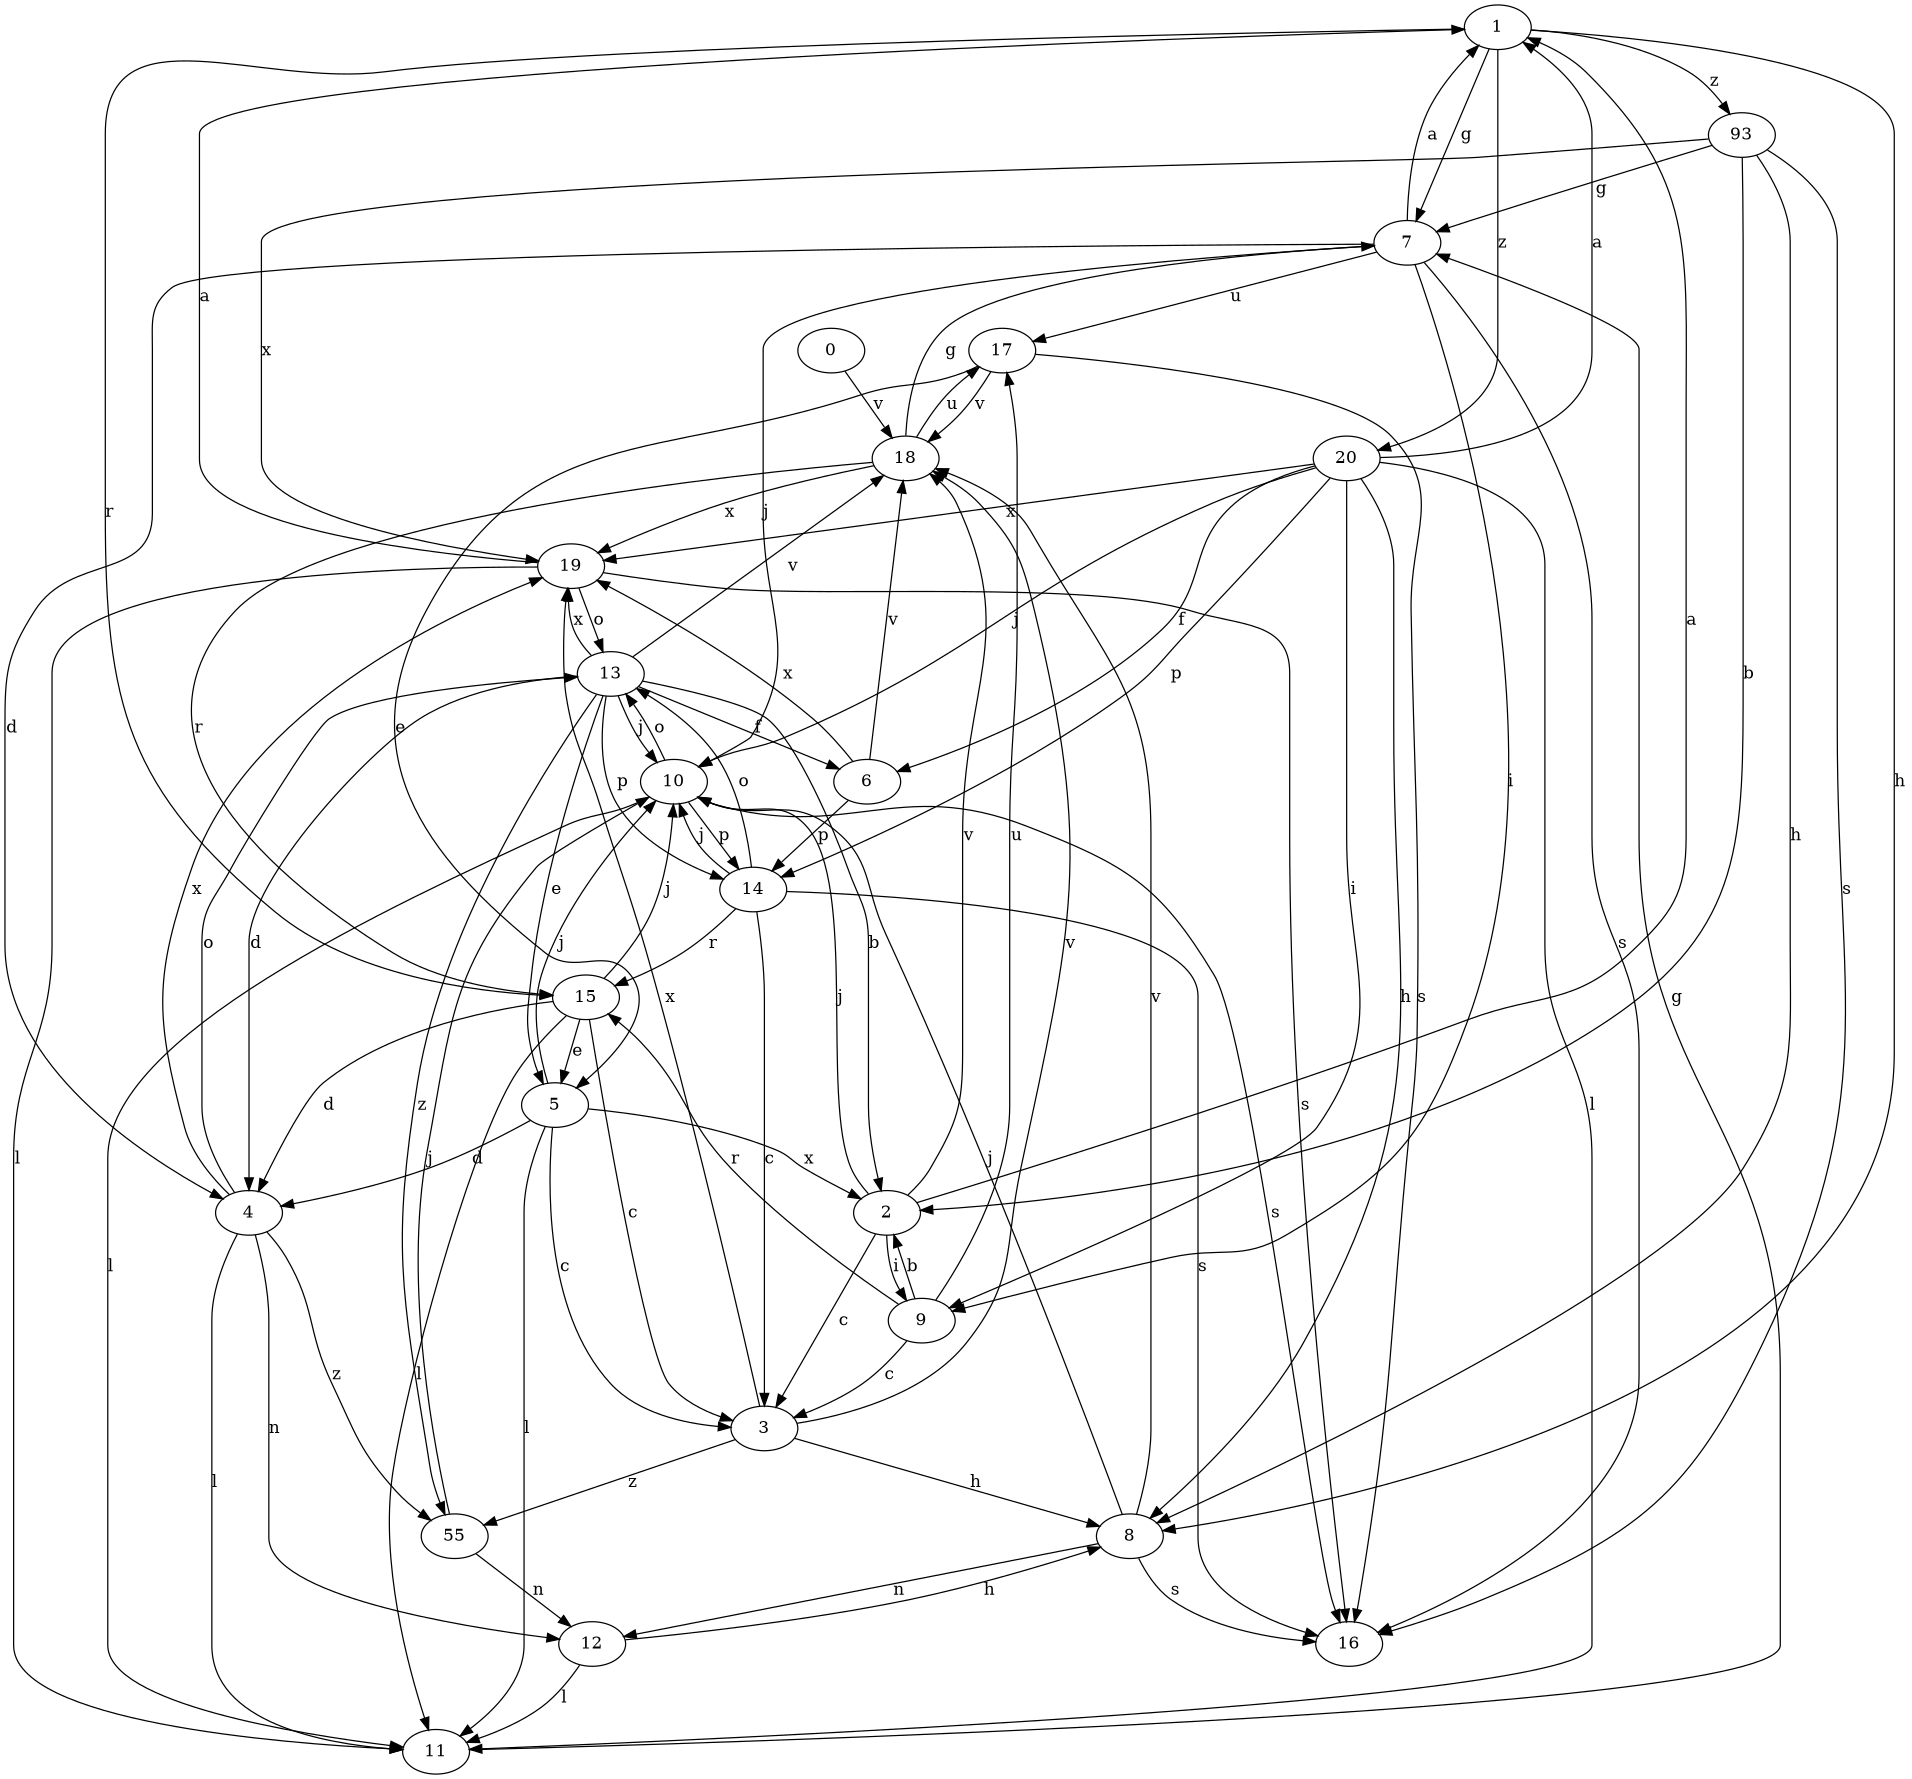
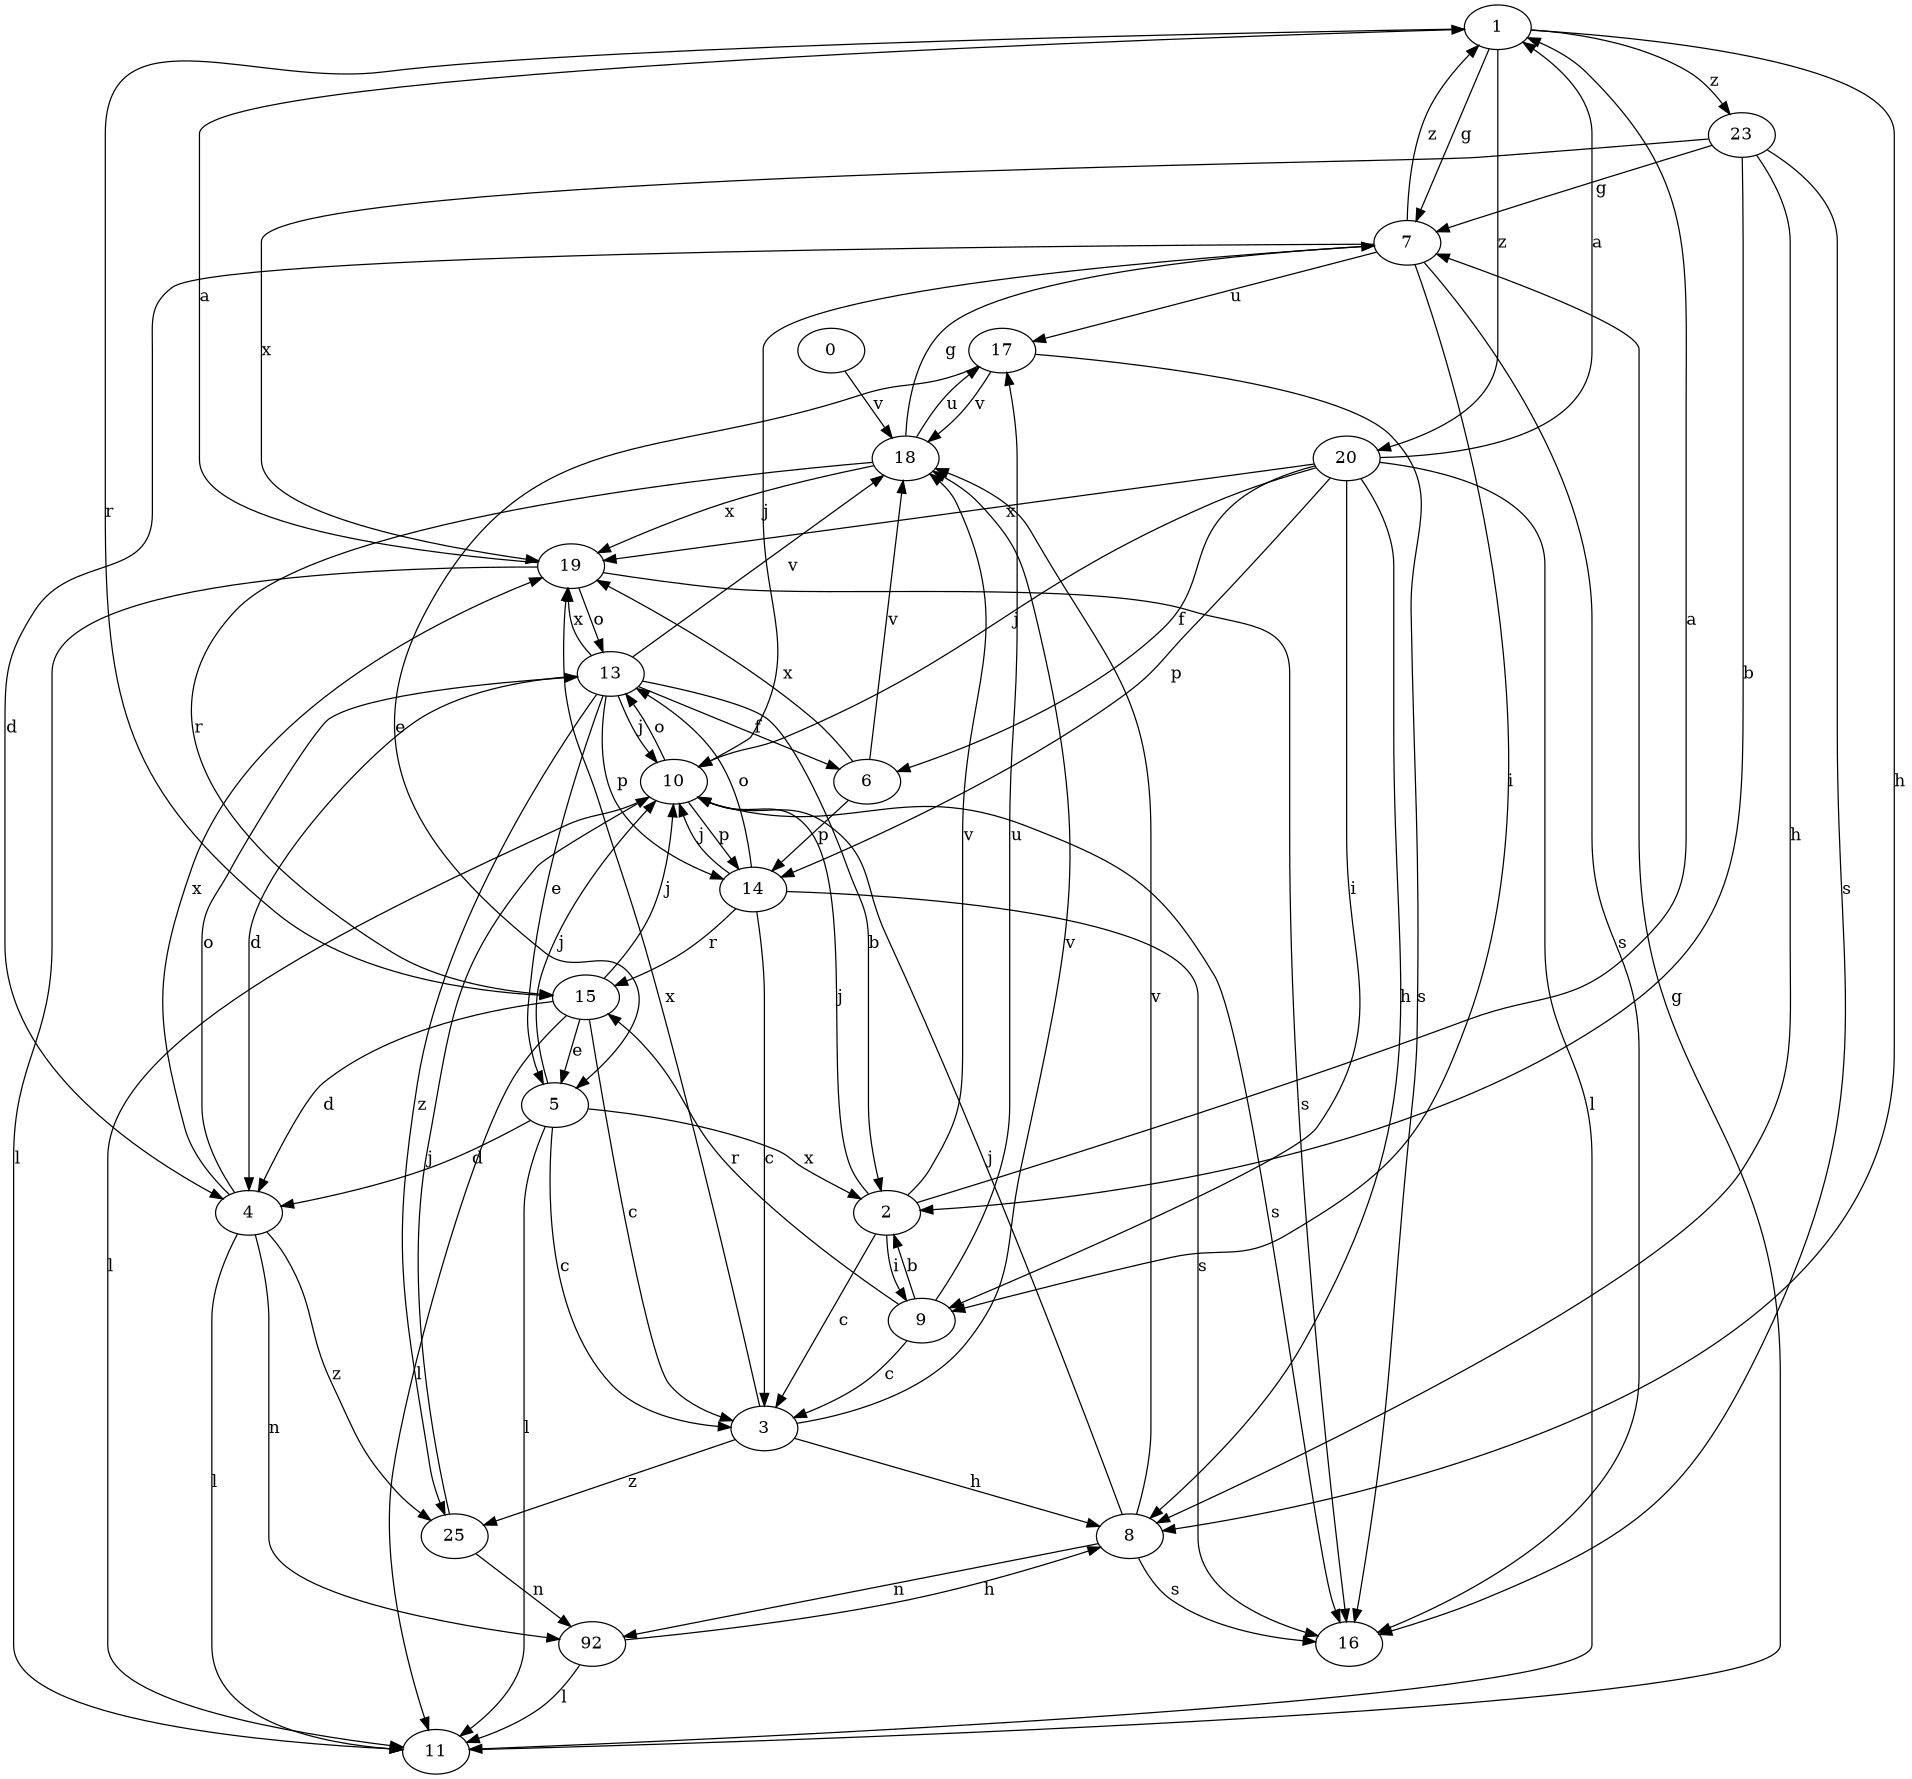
(1433, 135) -> (1433, 135)
(1742, 135) -> (1742, 135)
(455, 1536) -> (455, 1536)
(592, 1644) -> (592, 1644)
